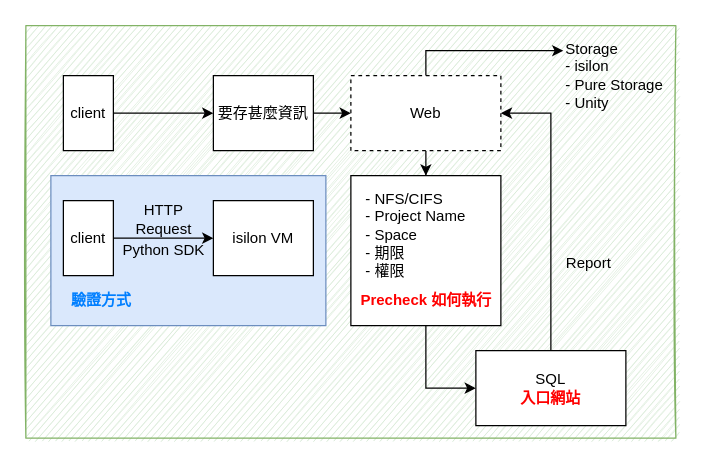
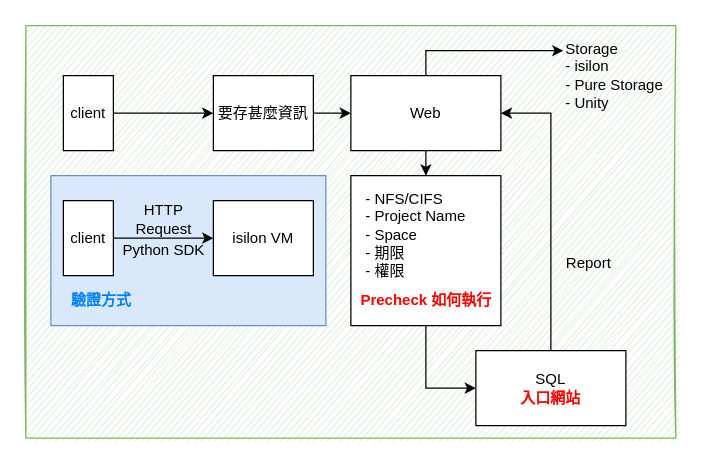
(426, 113) -> (426, 113)
